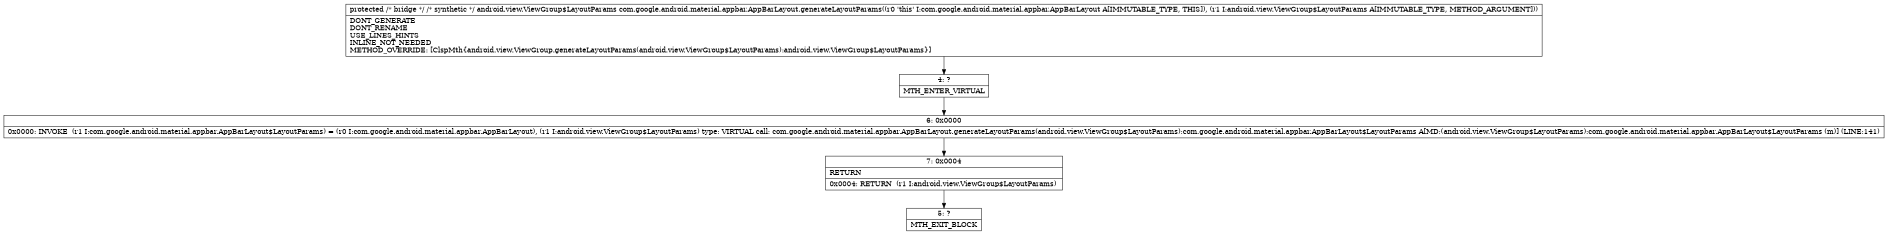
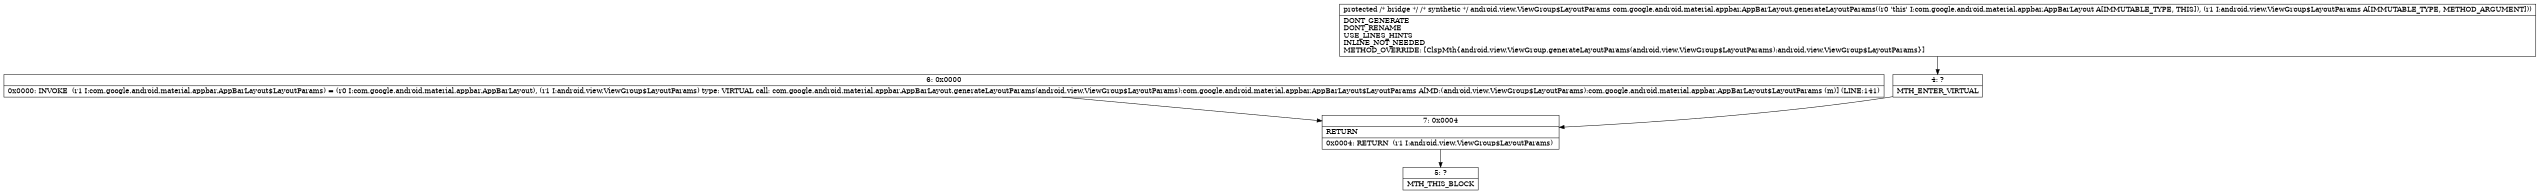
(944, 104) -> (1729, 116)
(944, 225) -> (1441, 184)
